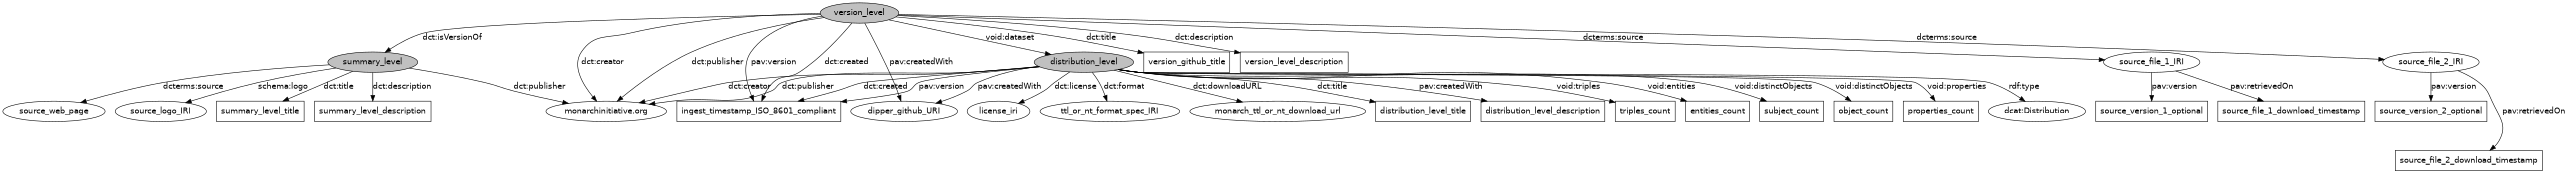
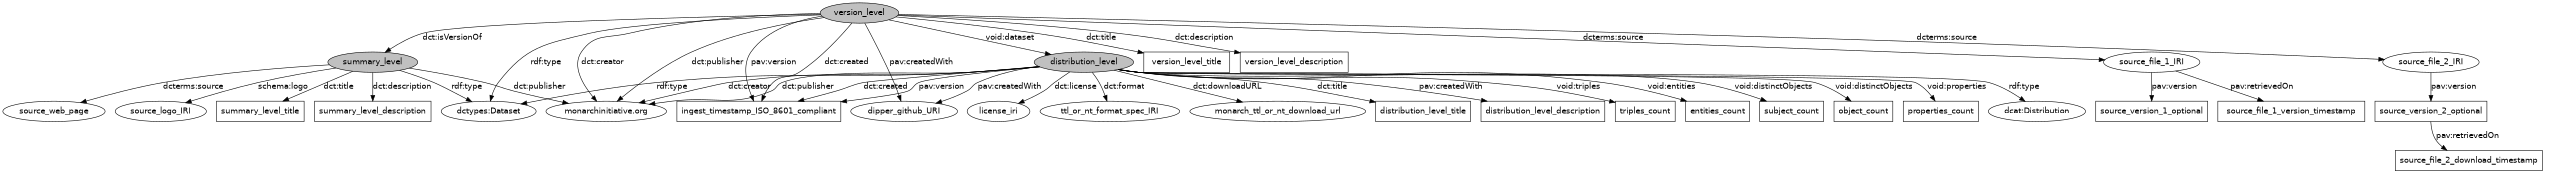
(1187, 62) -> (1187, 62)
(2493, 102) -> (2434, 136)
none -> (489, 111)
(2291, 111) -> (2291, 111)
